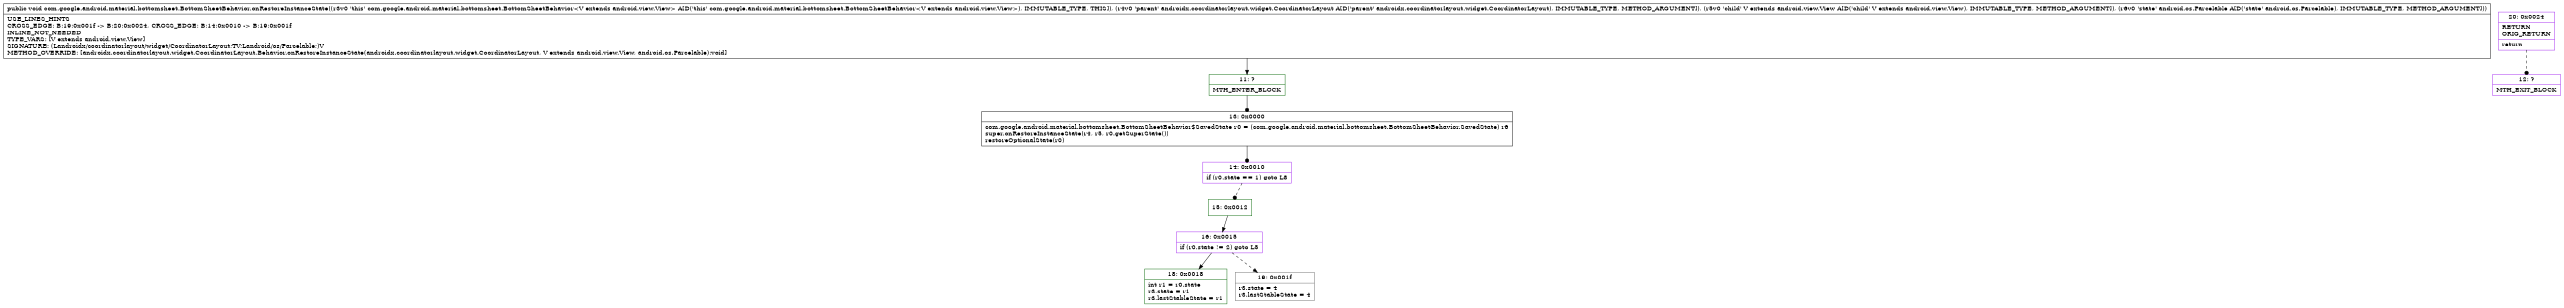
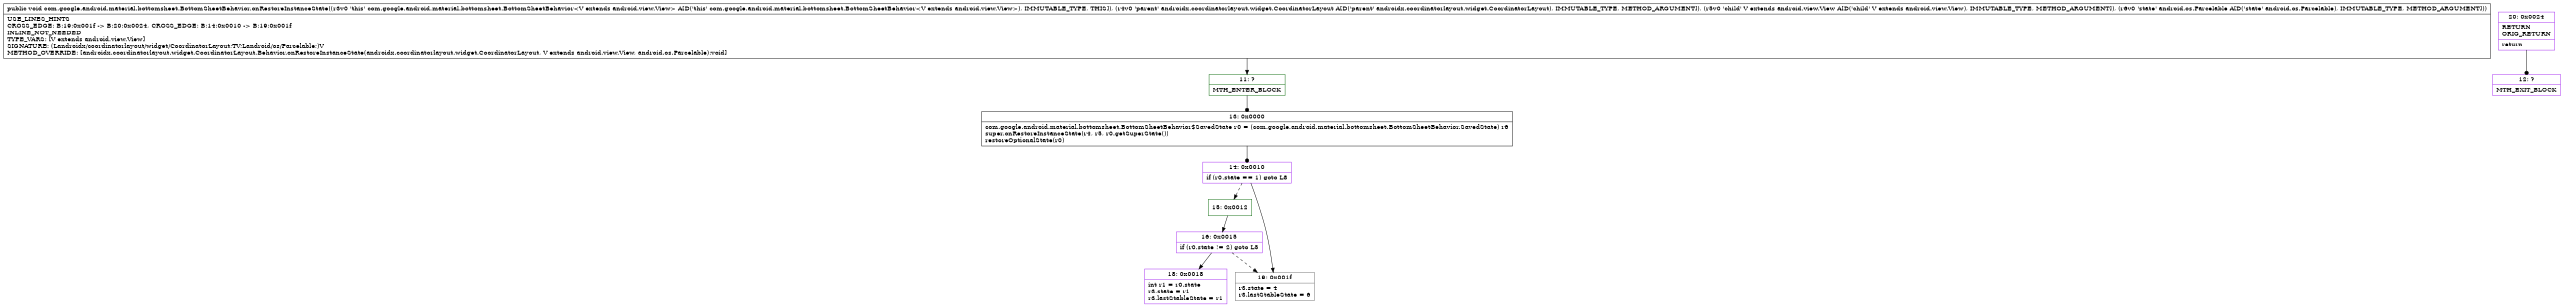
(2527, 60) -> (2527, 60)
(1239, 189) -> (1239, 189)
none -> (1264, 225)
(1186, 286) -> (1186, 286)
(1275, 295) -> (1275, 295)
